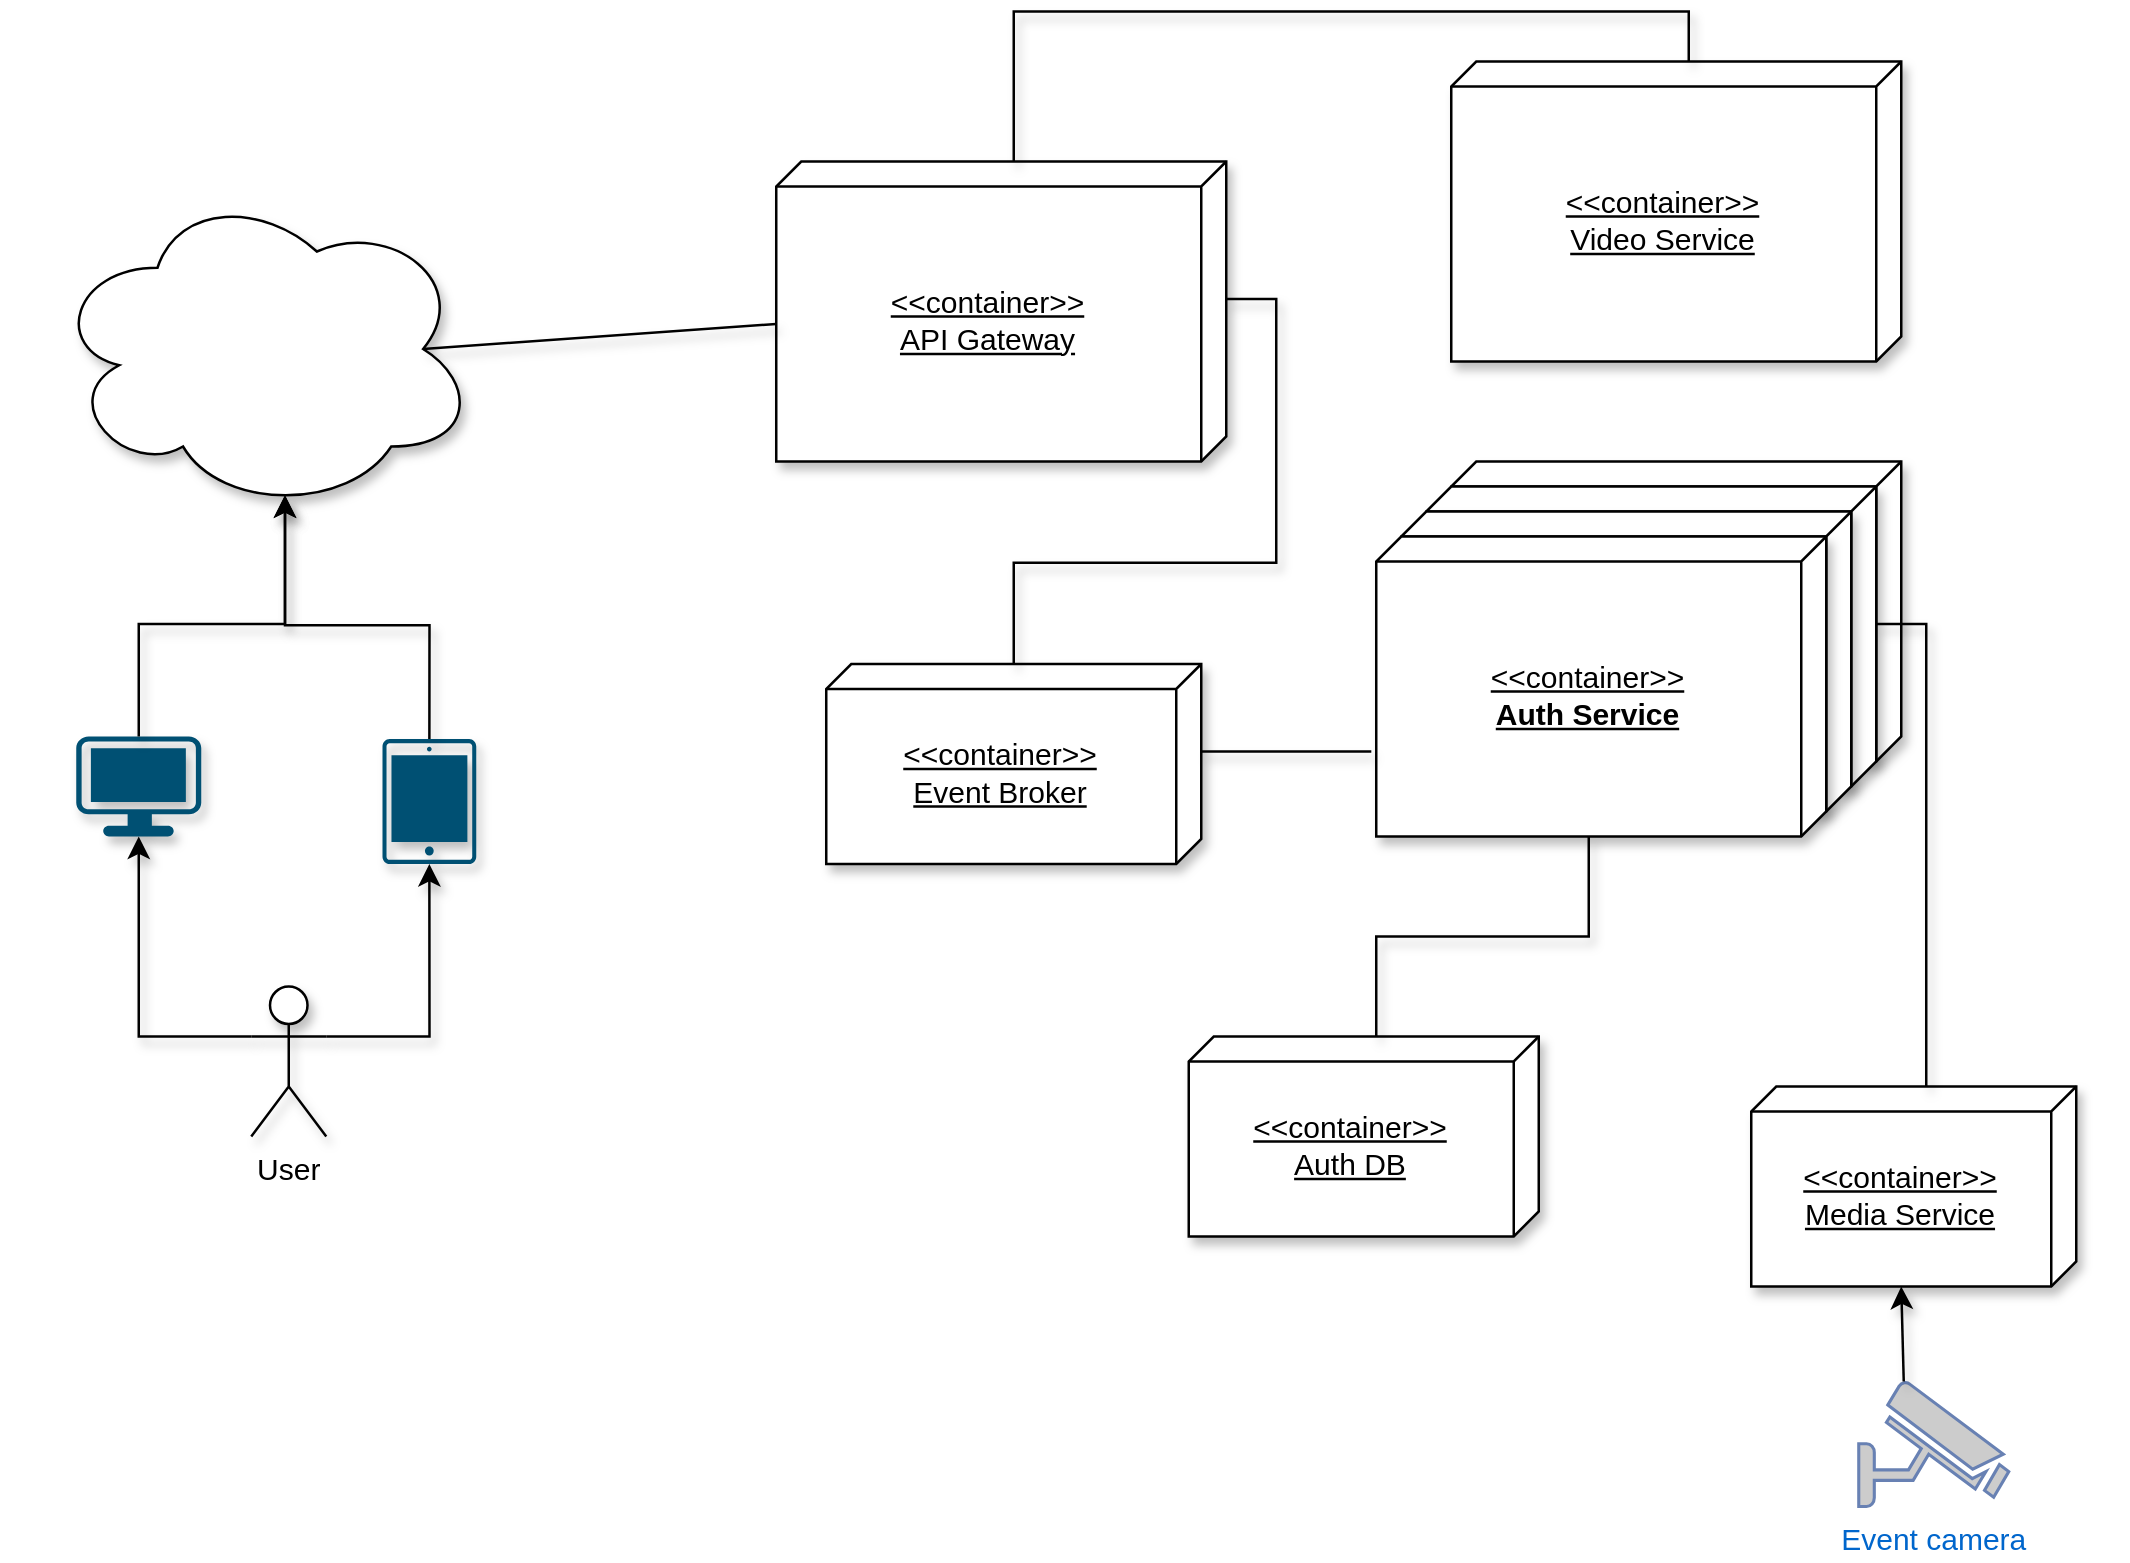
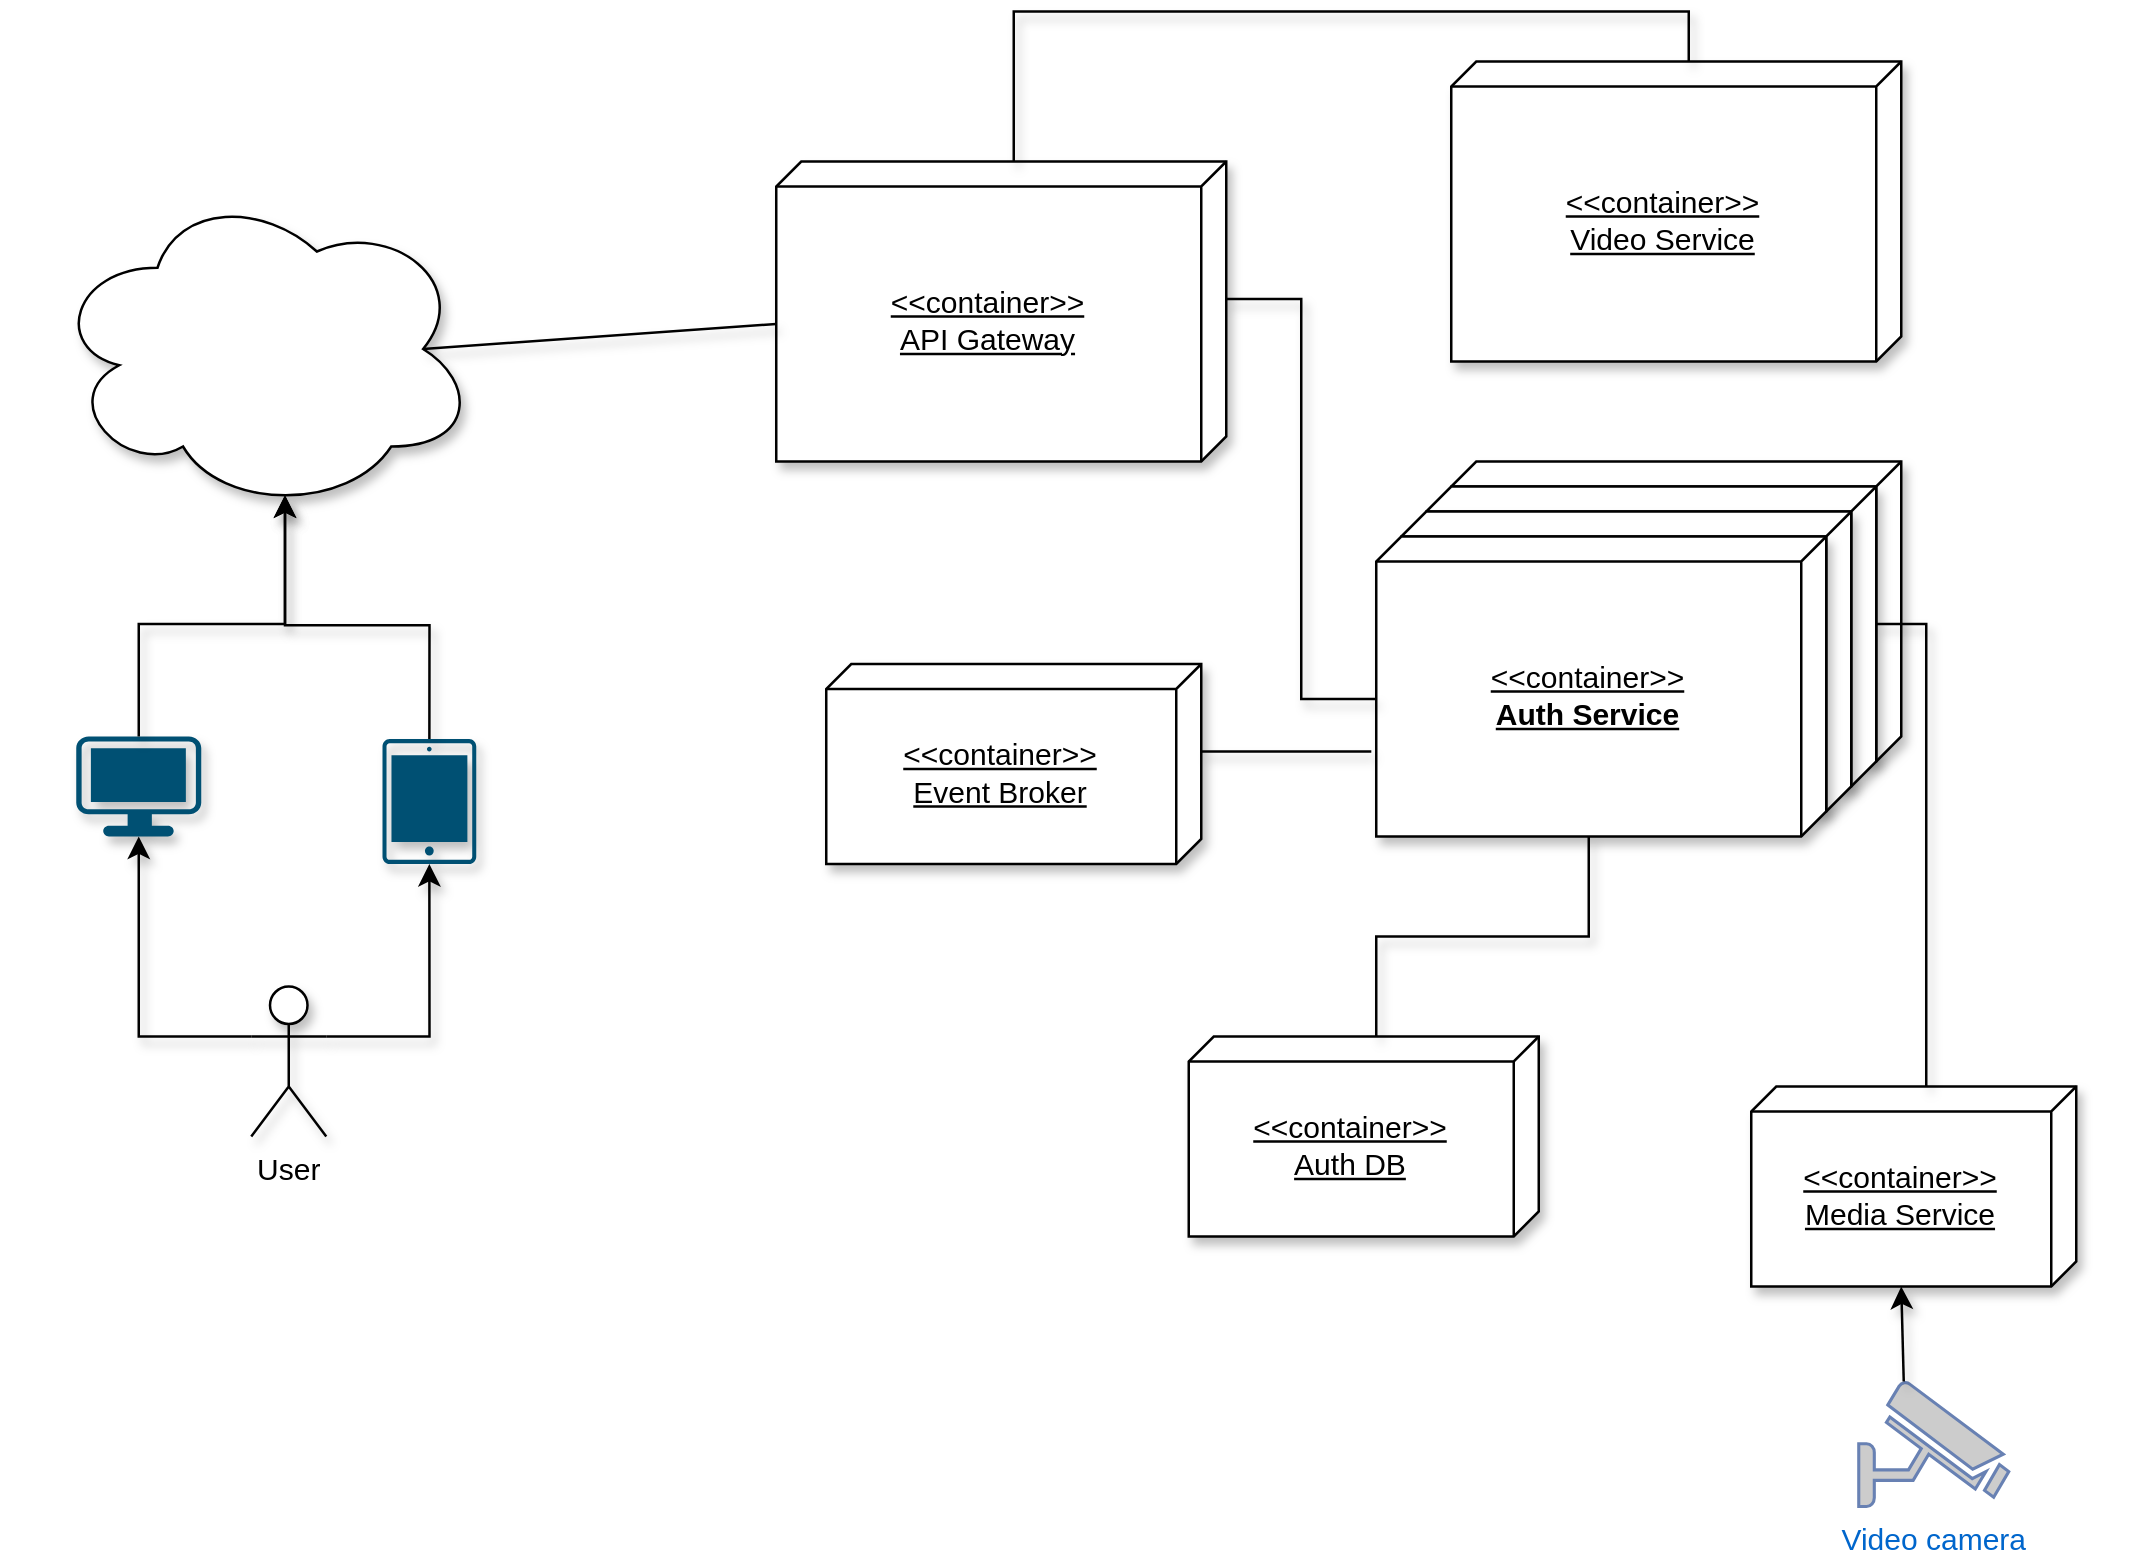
(1261, 563) -> (1301, 522)
(1935, 1542) -> (1935, 1542)
